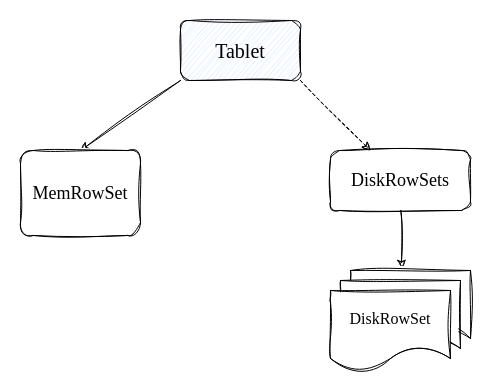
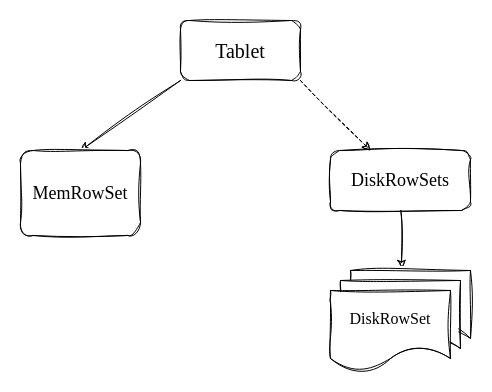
(241, 51) -> (241, 51)
